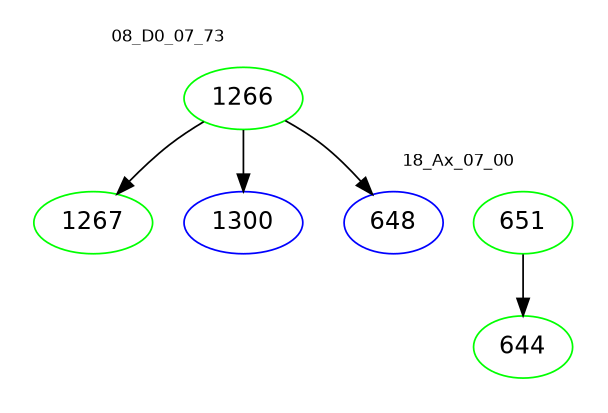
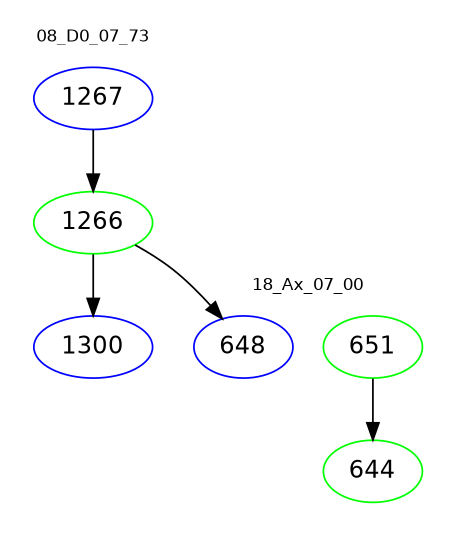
(164, 149) -> (93, 152)
(93, 223) -> (93, 98)
